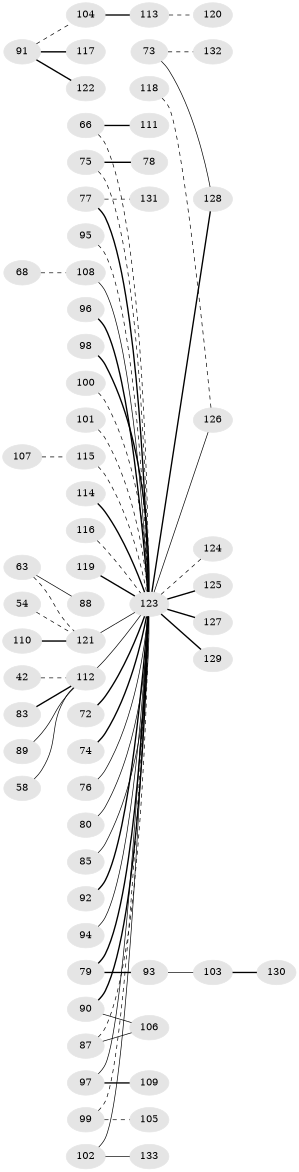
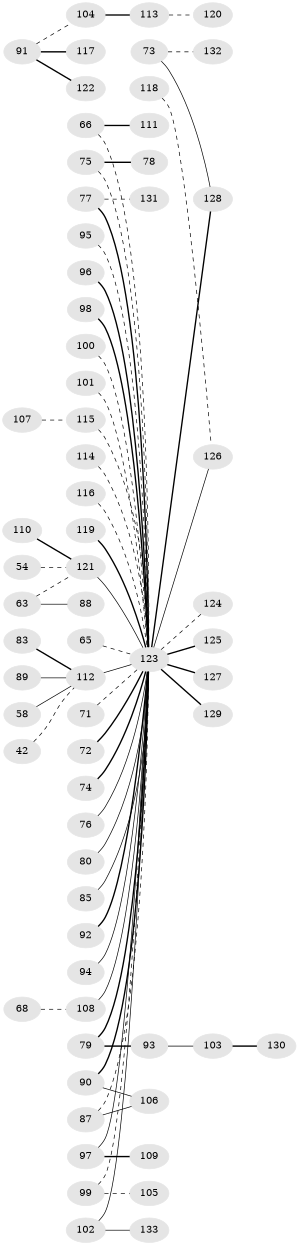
(125, 546) -> (132, 544)
none -> (86, 641)
none -> (86, 715)
